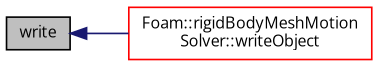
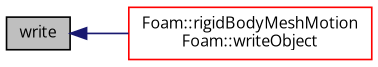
(250, 33) -> (250, 33)
